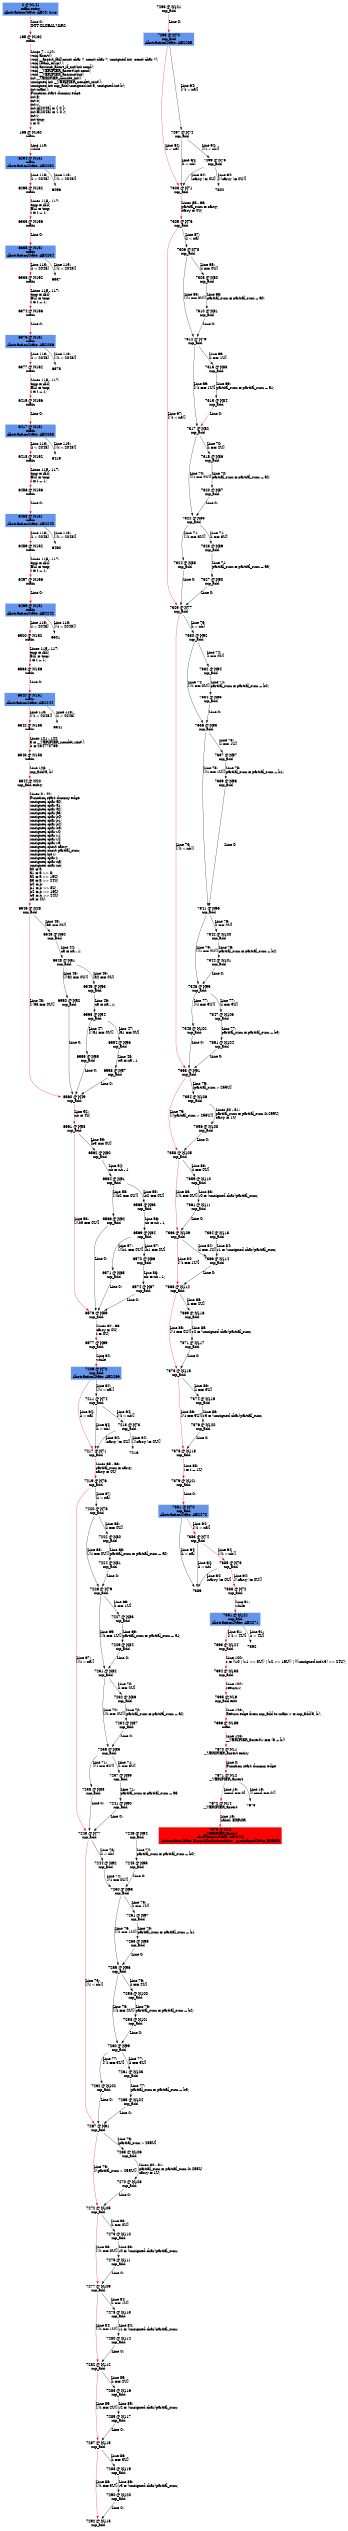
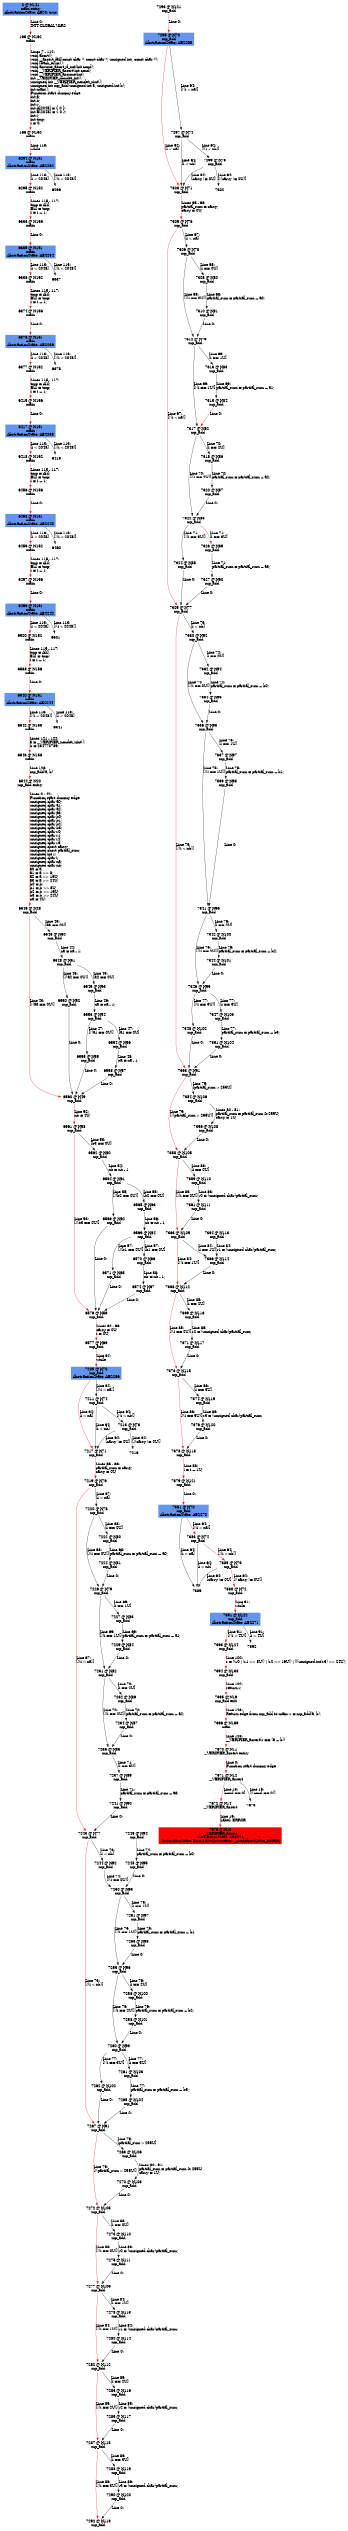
(207, 532) -> (207, 532)
(93, 1792) -> none
